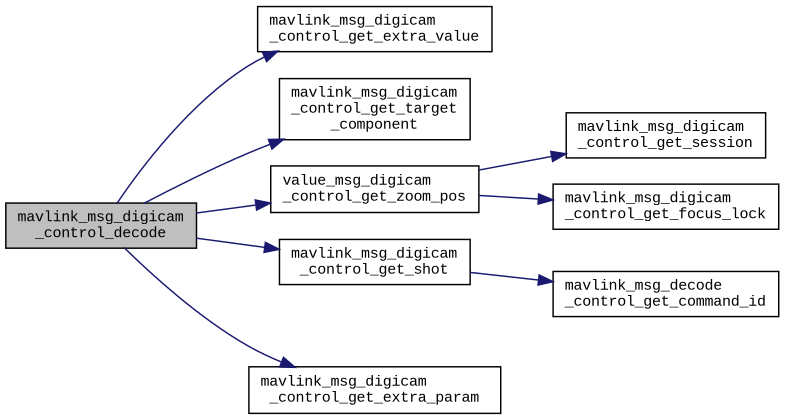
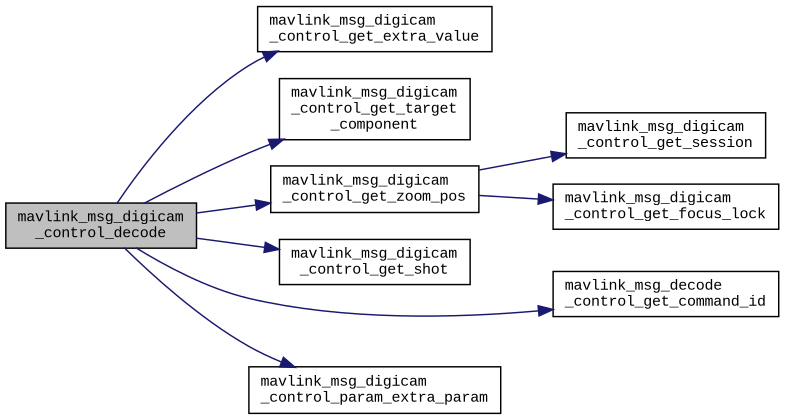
(375, 189) -> (375, 189)
(504, 276) -> (331, 312)
(375, 390) -> (375, 390)
